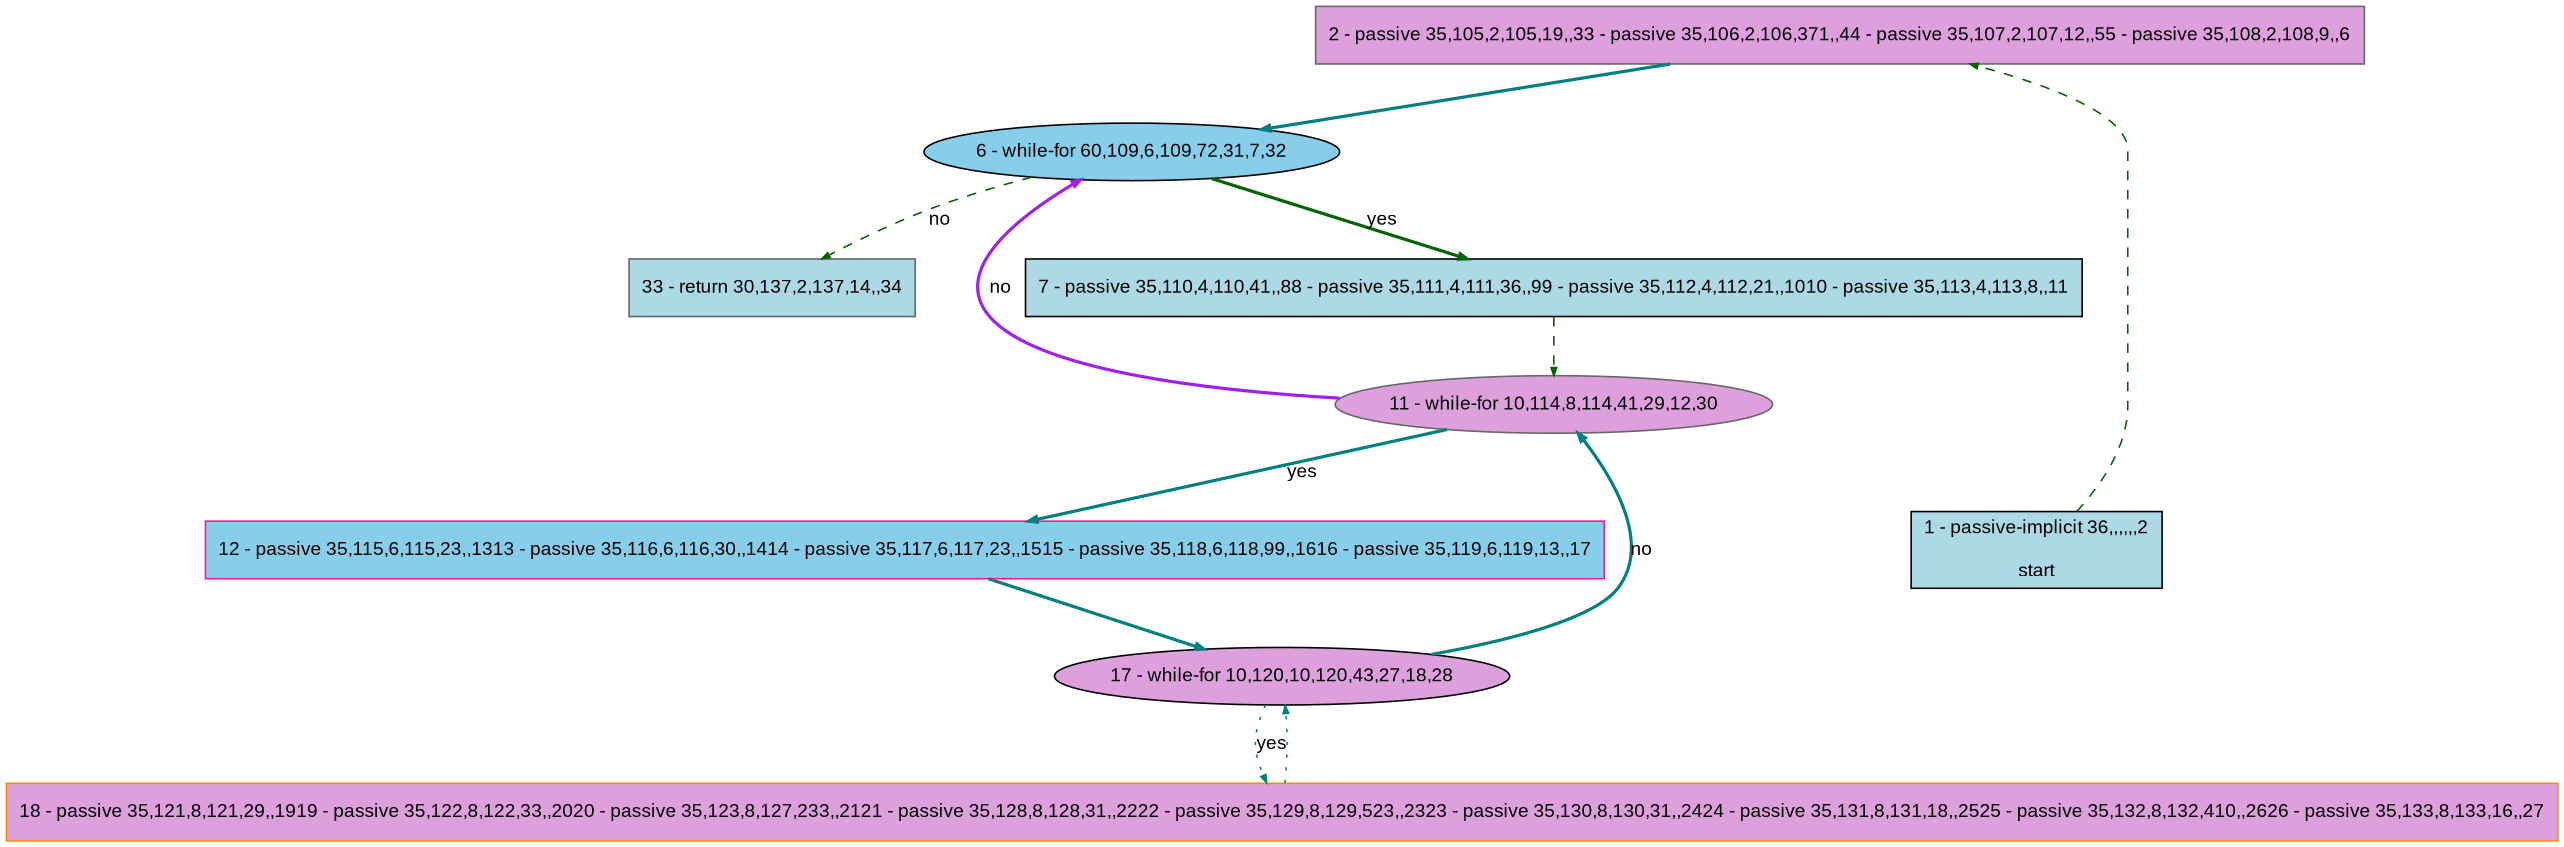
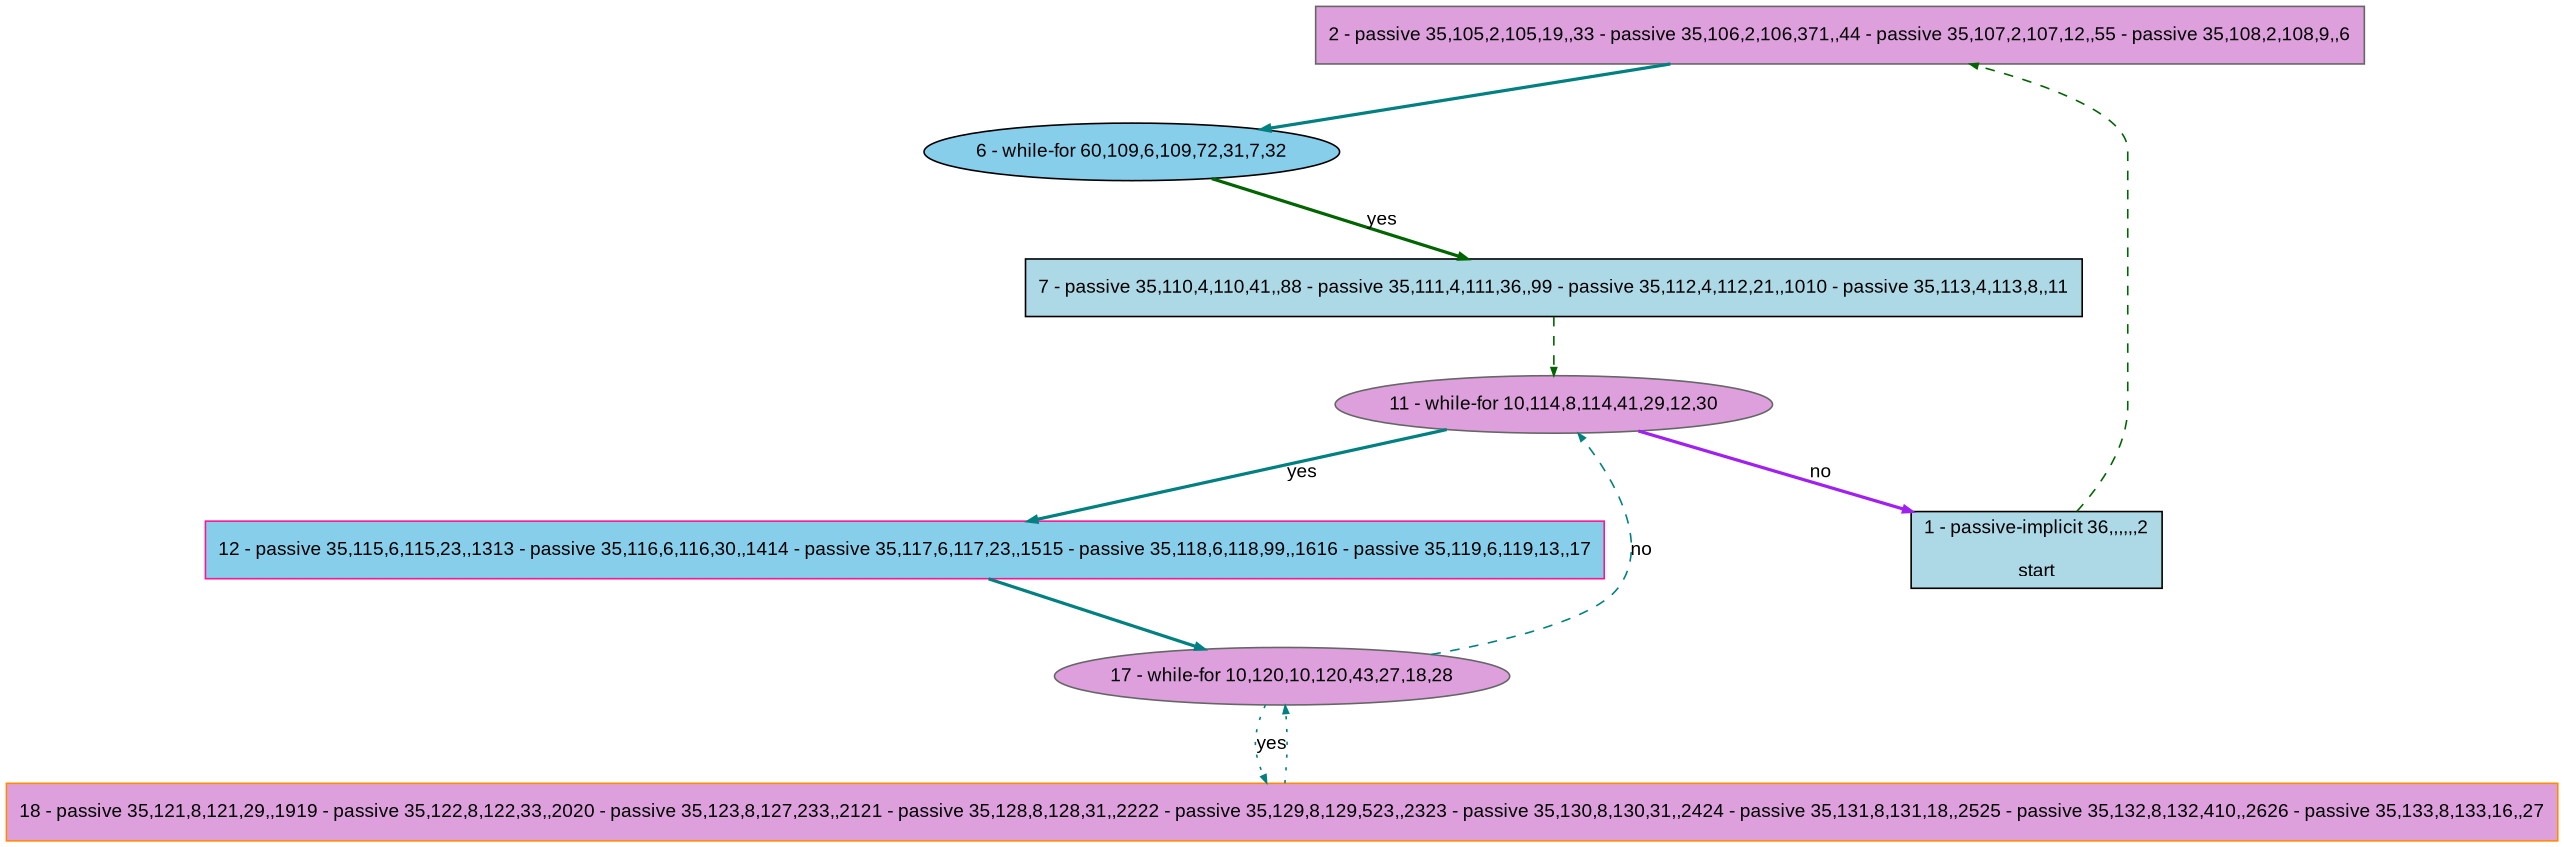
(772, 288) -> none
(1072, 360) -> (1771, 470)
(1604, 601) -> (1604, 601)
(1282, 676) -> (1282, 676)
